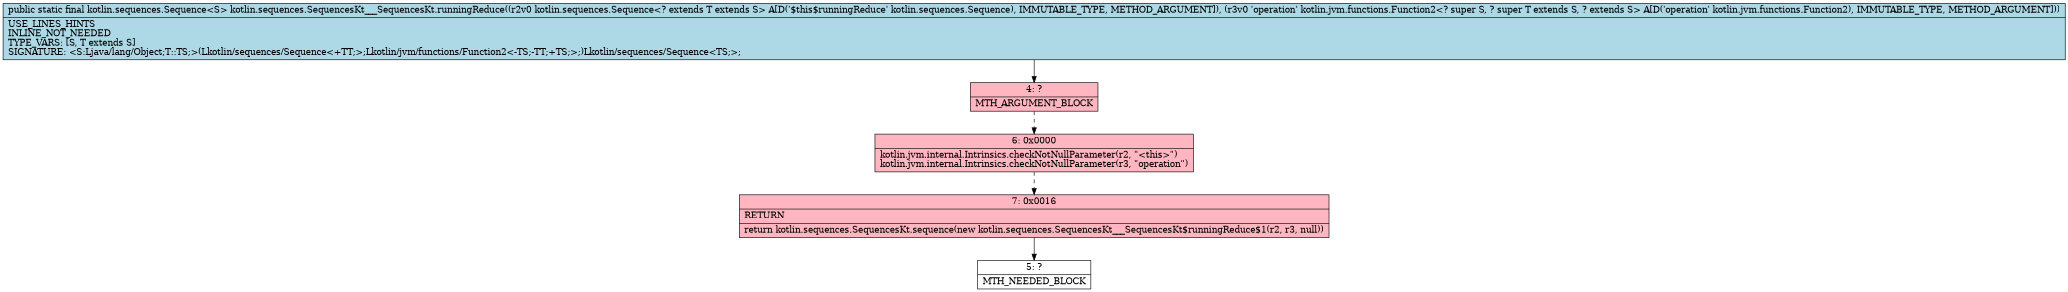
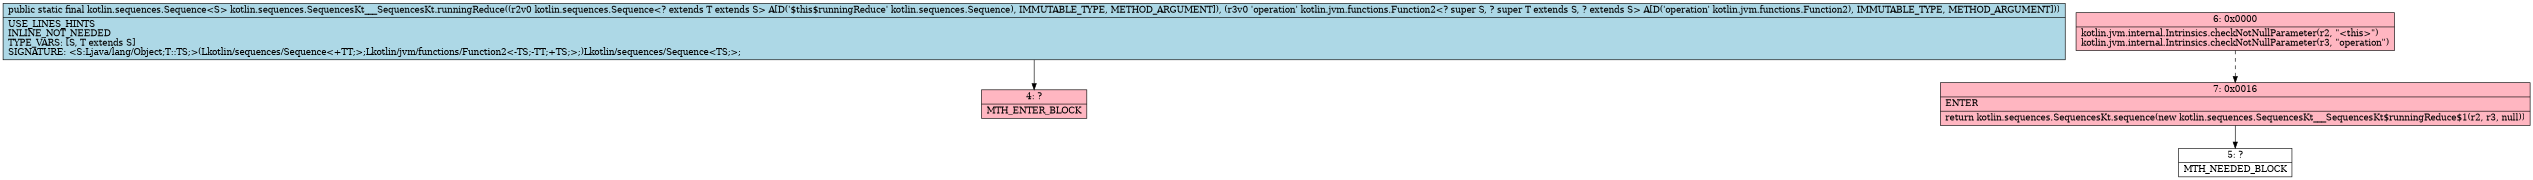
(1034, 104) -> (1034, 111)
(1034, 120) -> none
(764, 216) -> (1962, 104)
